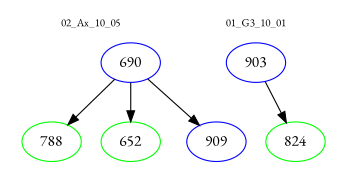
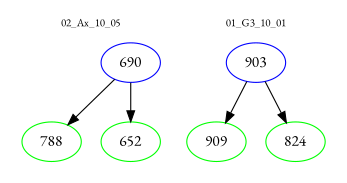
(162, 92) -> (239, 97)
(216, 142) -> (216, 142)
